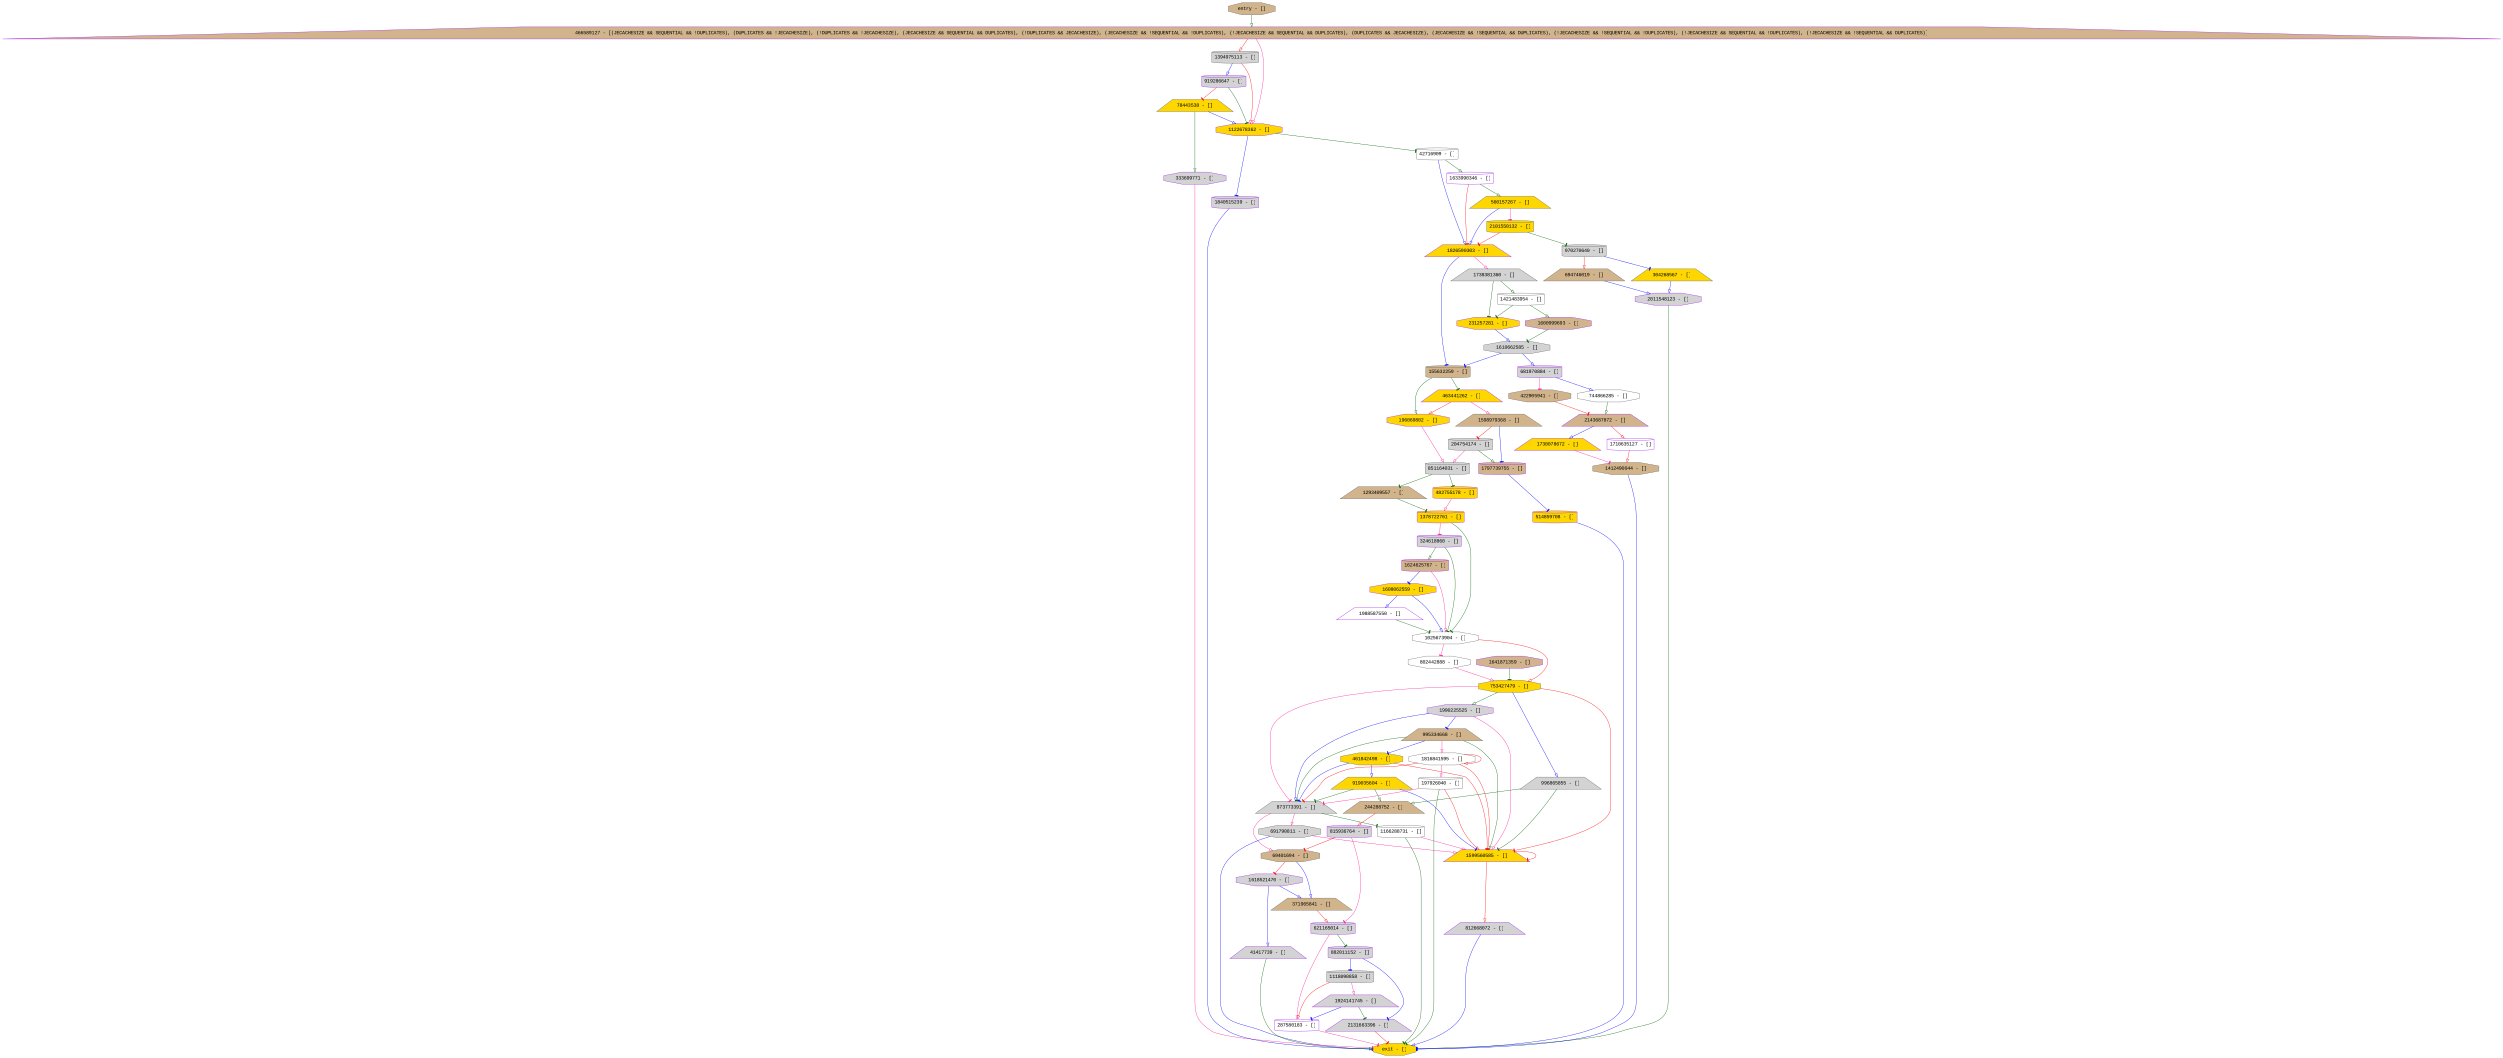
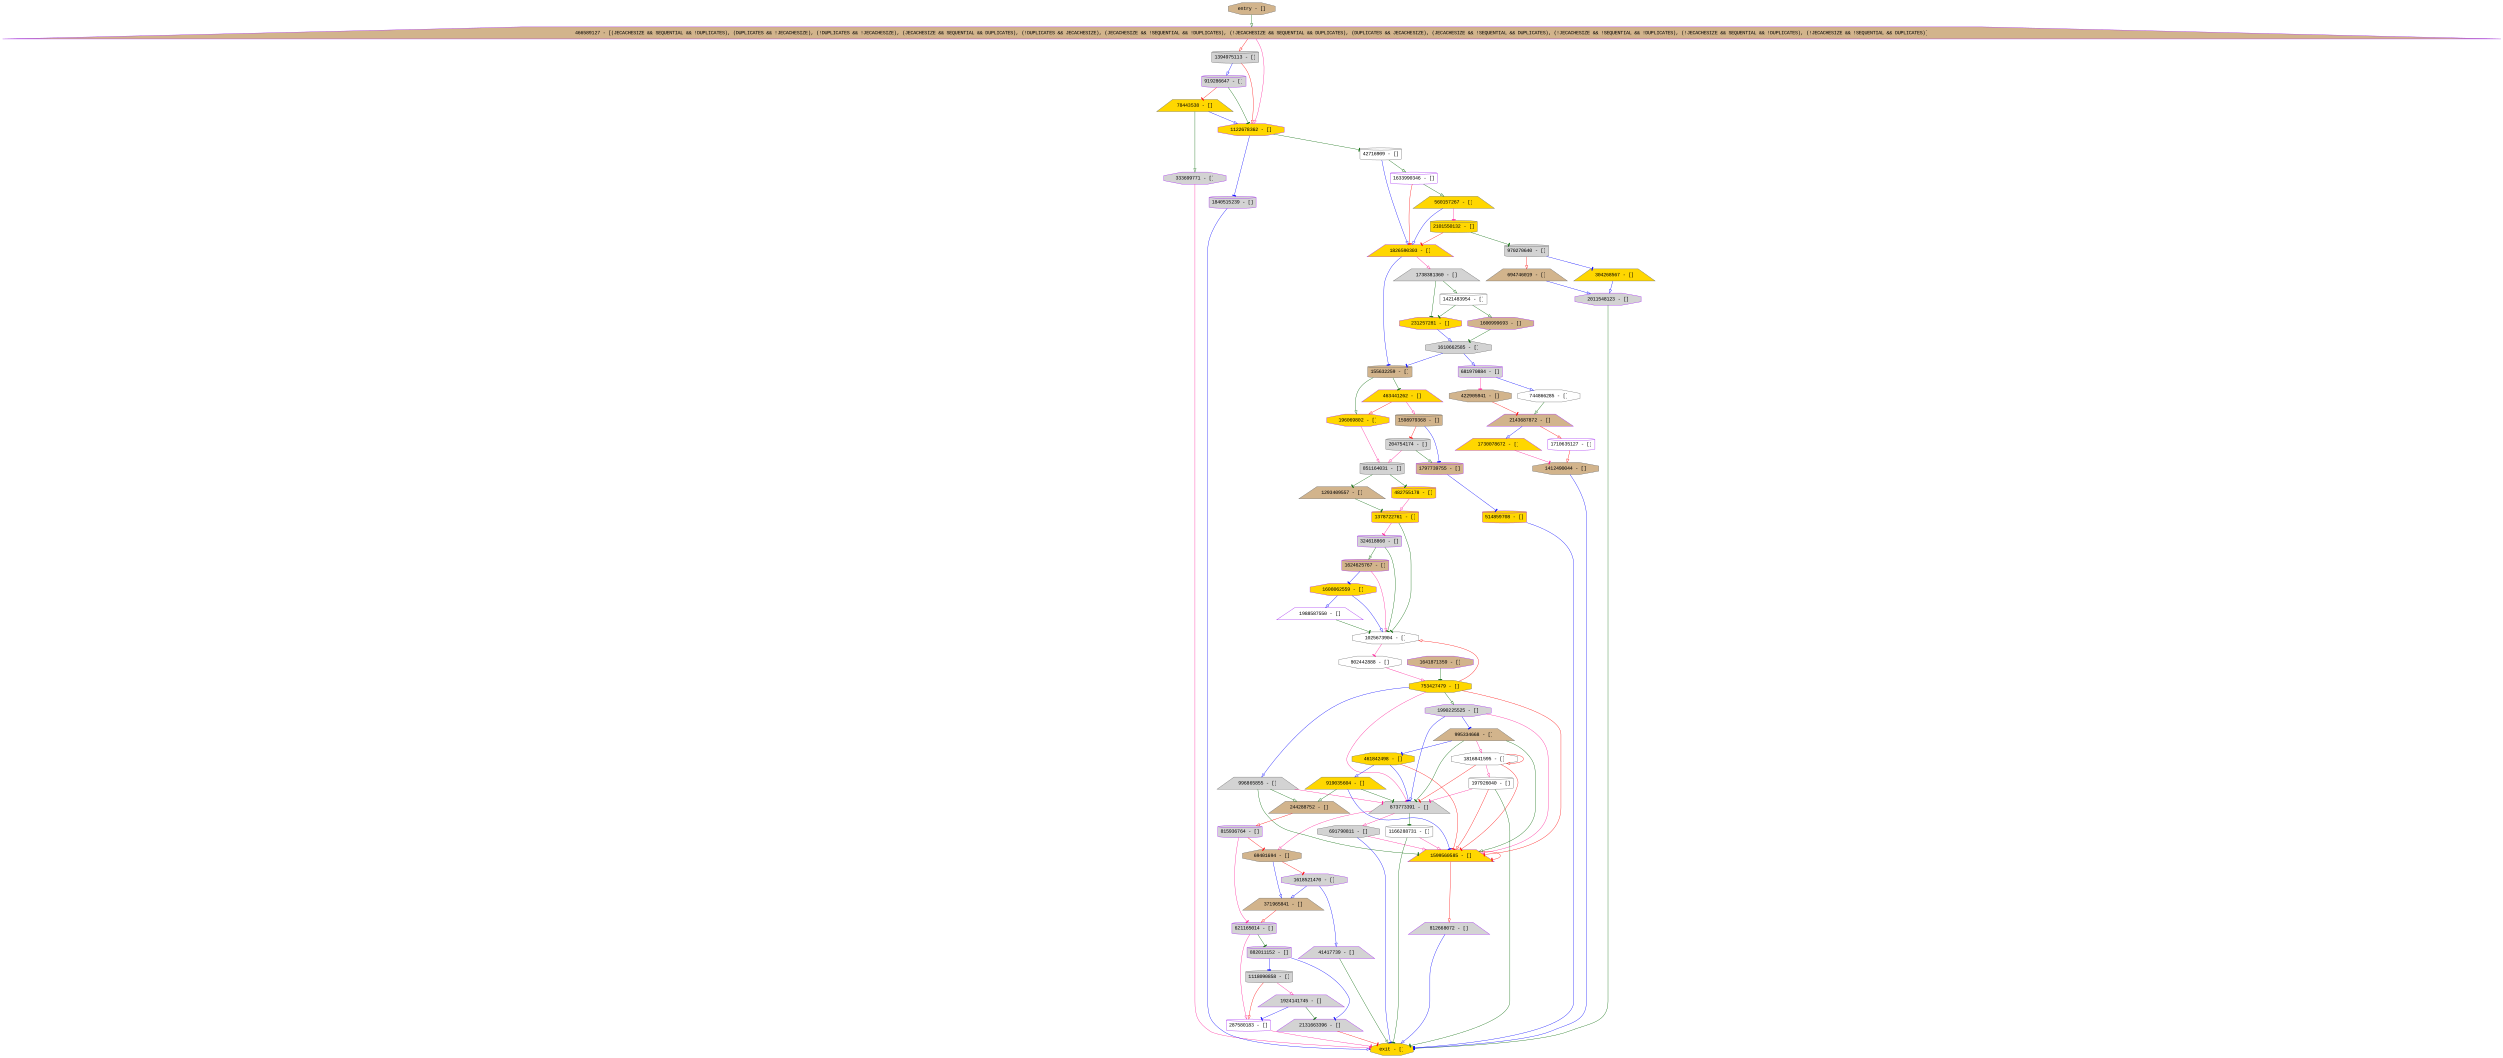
(1499, 420) -> (1419, 420)
(1529, 647) -> (1467, 650)
none -> (1338, 796)
